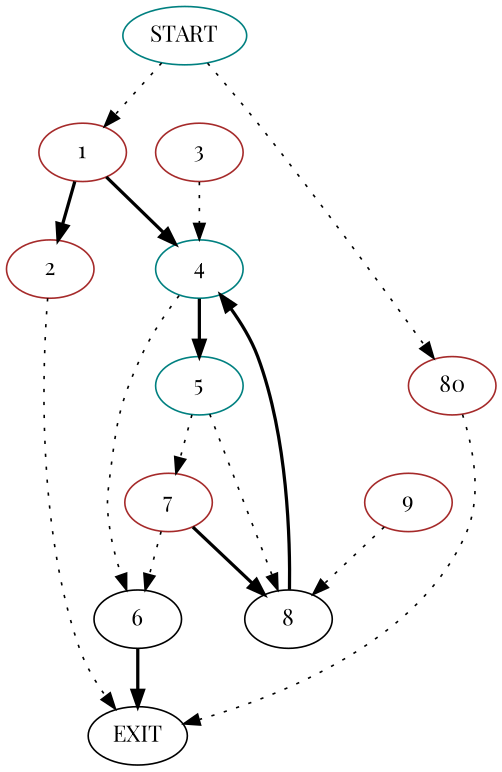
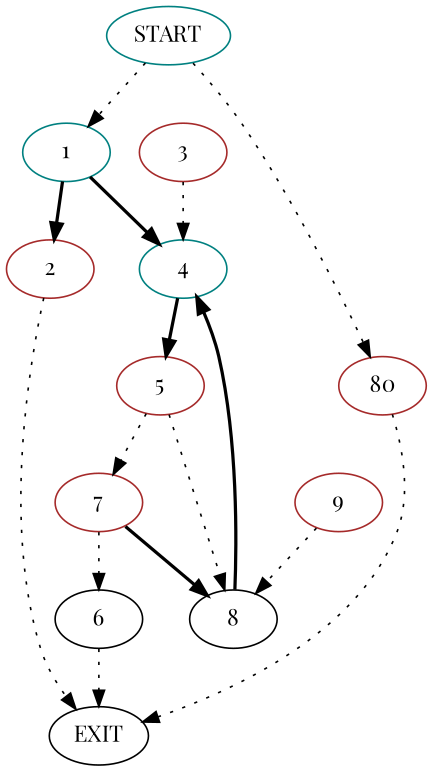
(83, 152) -> (66, 152)
(199, 386) -> (160, 386)
(117, 429) -> none
(138, 670) -> (99, 670)
